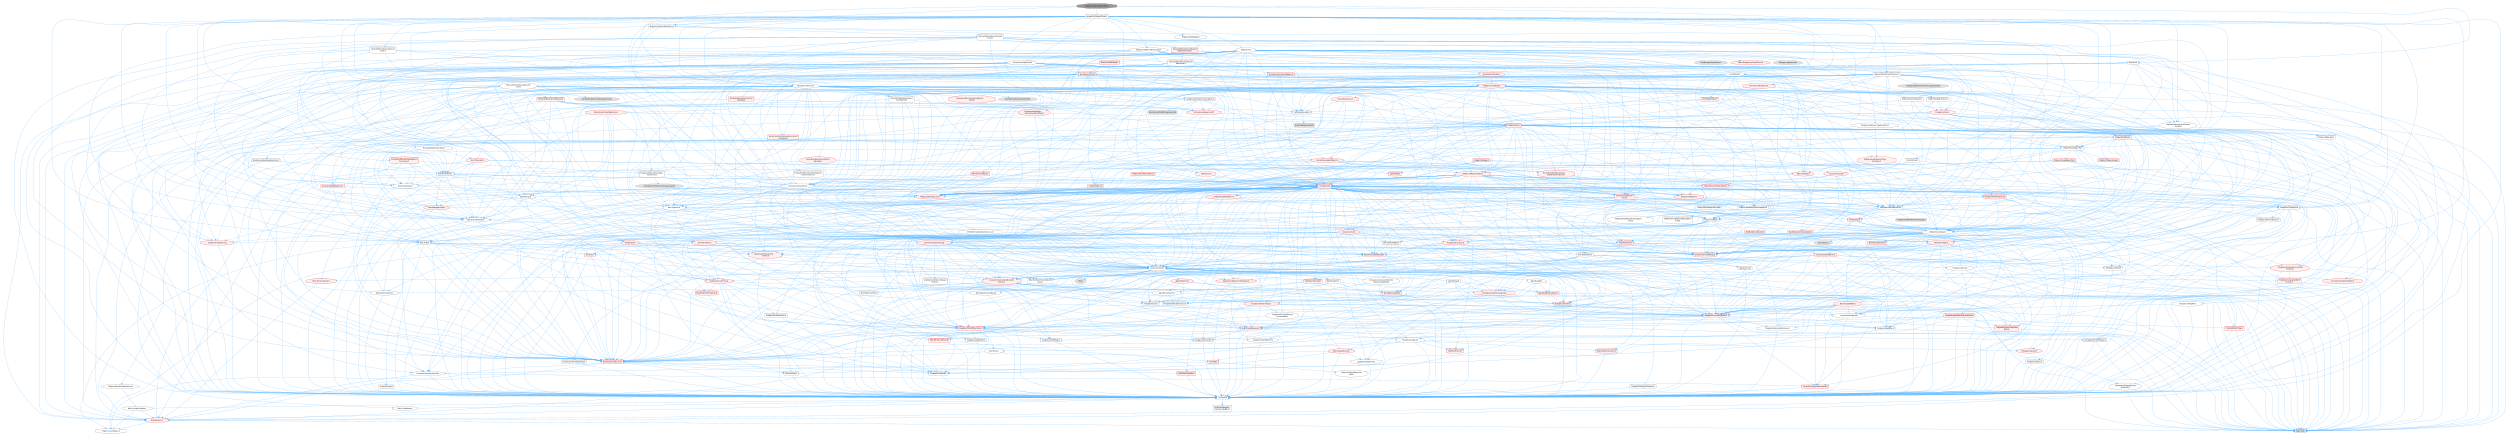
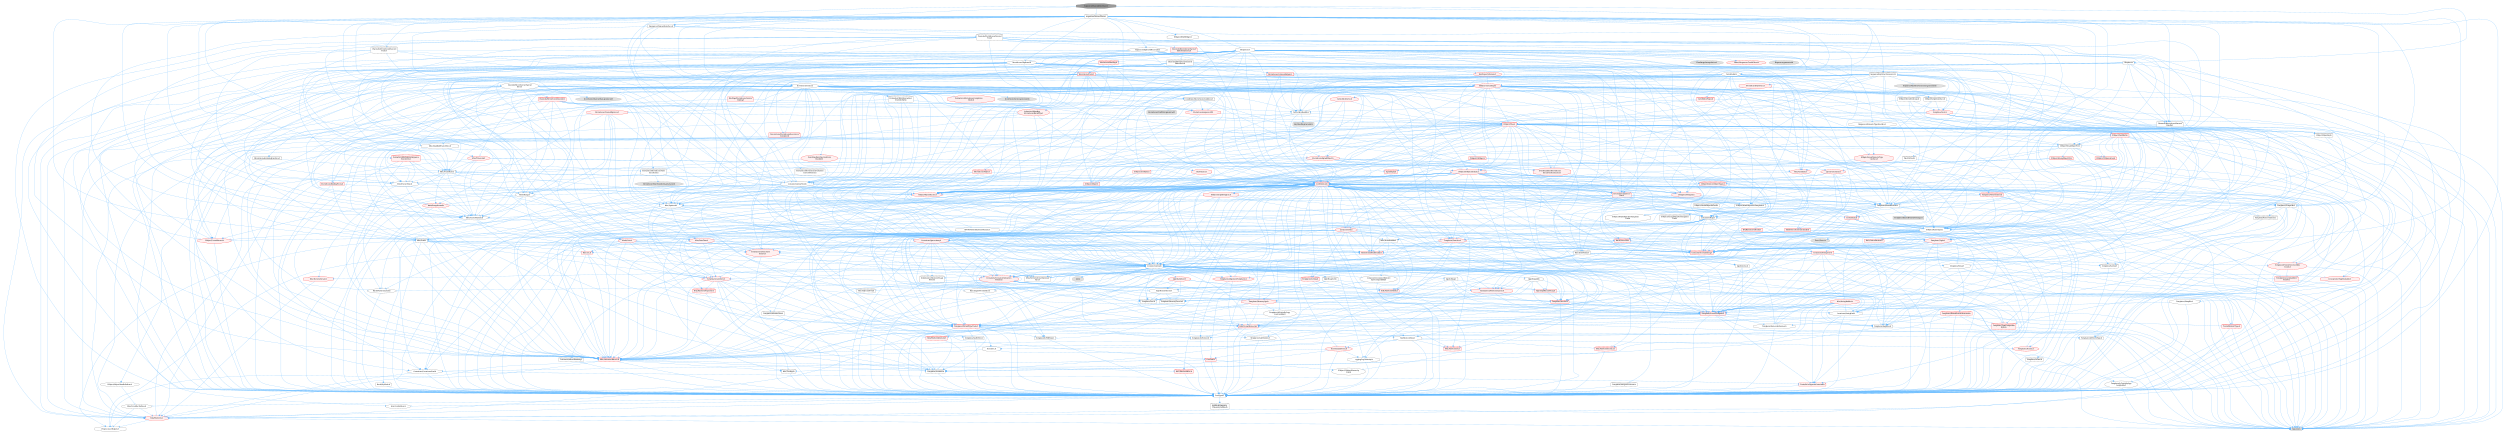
(2178, 125) -> (2170, 124)
(1143, 174) -> (1142, 172)
